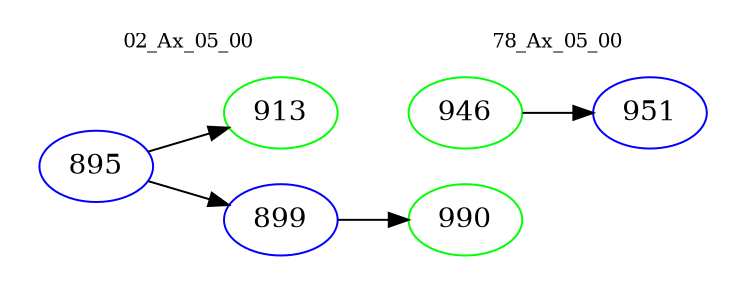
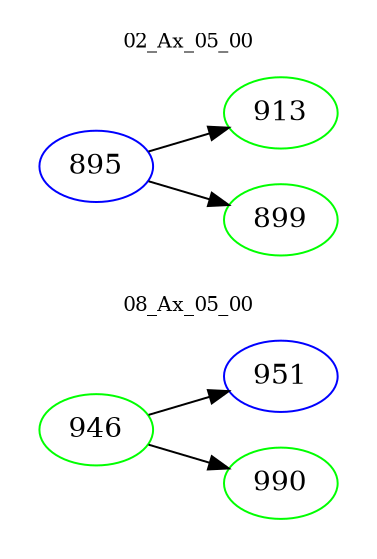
(558, 43) -> (189, 306)
(281, 220) -> (281, 220)
(366, 220) -> (179, 454)
